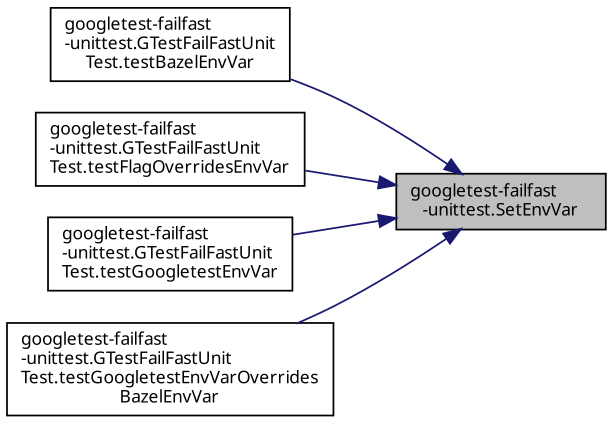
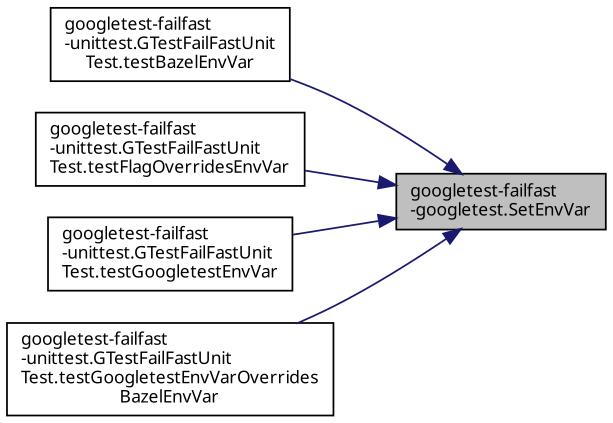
(501, 202) -> (501, 202)
